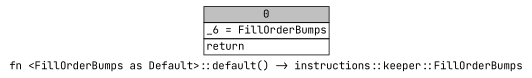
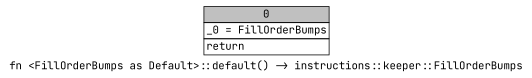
(267, 30) -> (267, 30)
